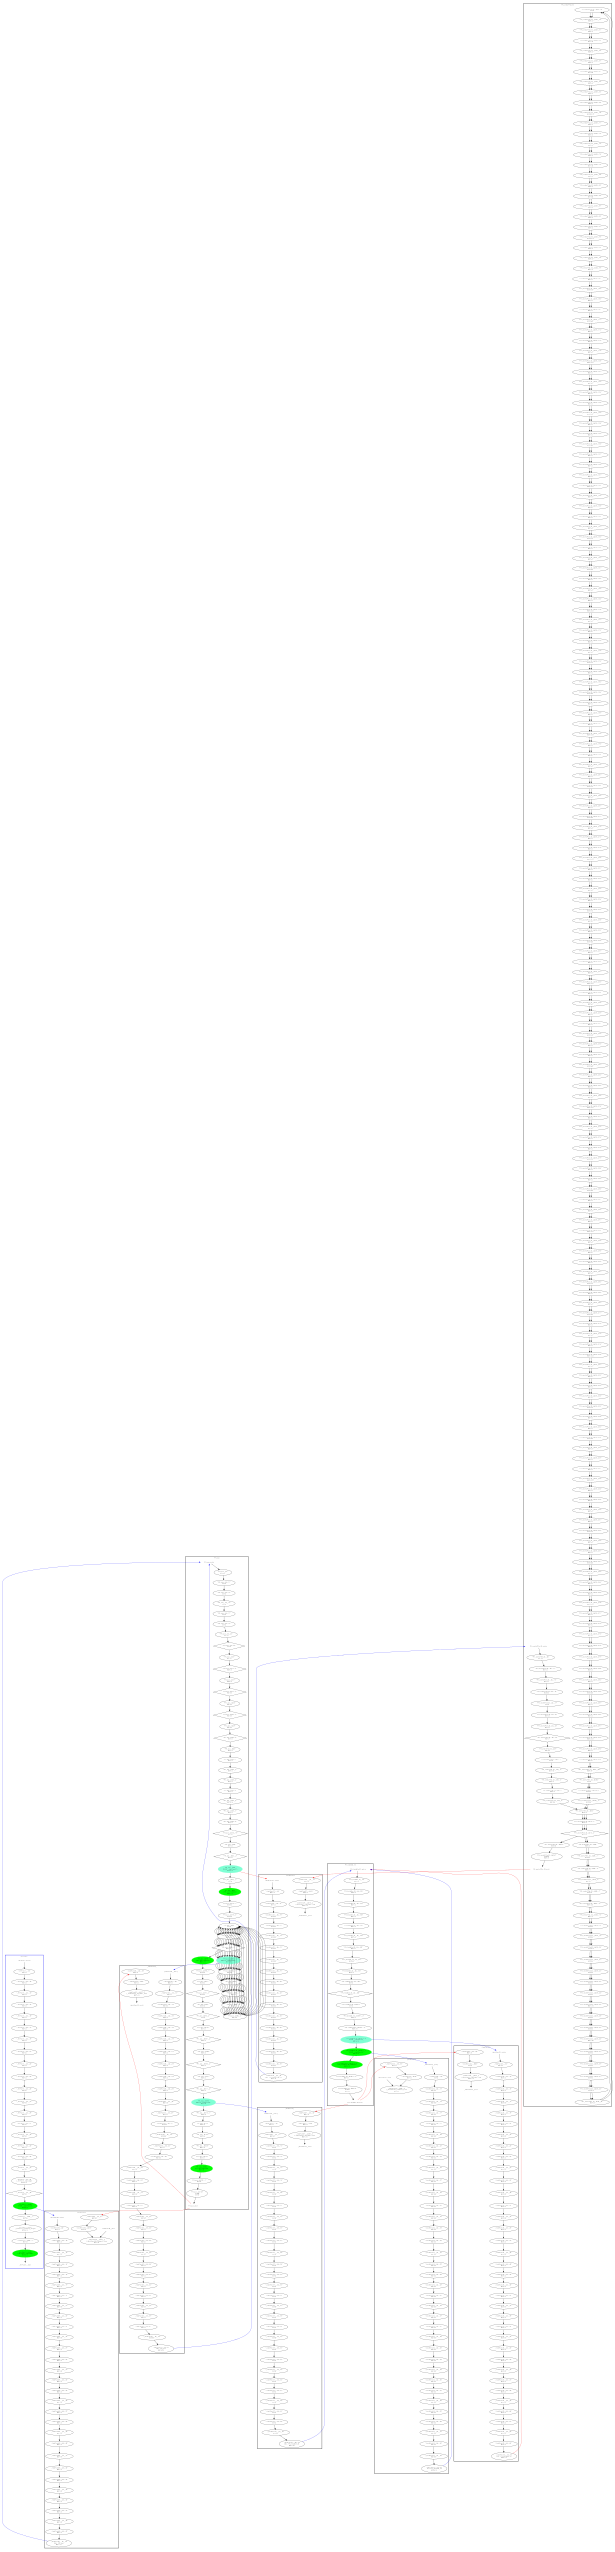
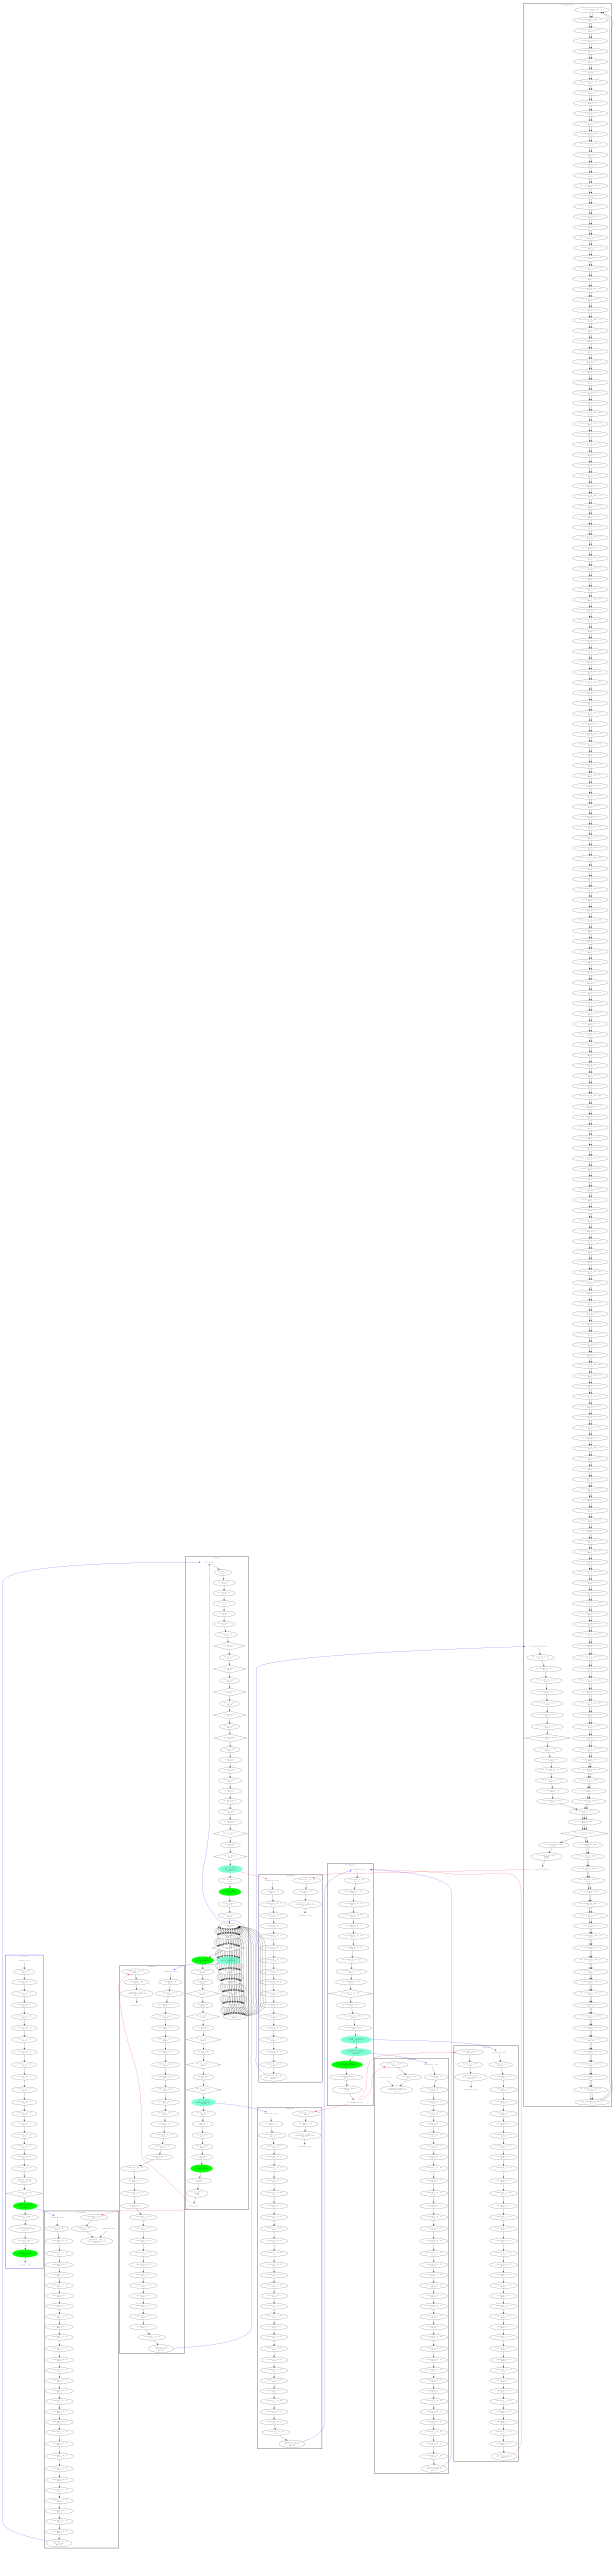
(356, 2052) -> (356, 2052)
